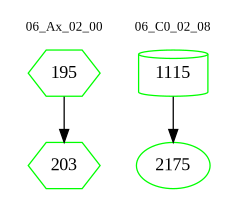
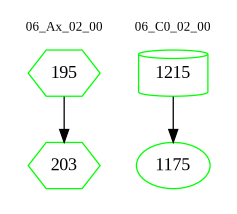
(173, 28) -> (173, 28)
(173, 73) -> (173, 73)
(173, 166) -> (173, 166)
